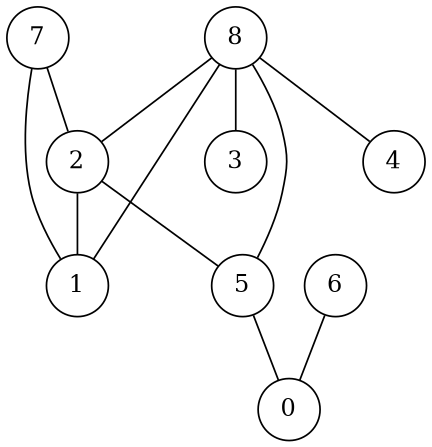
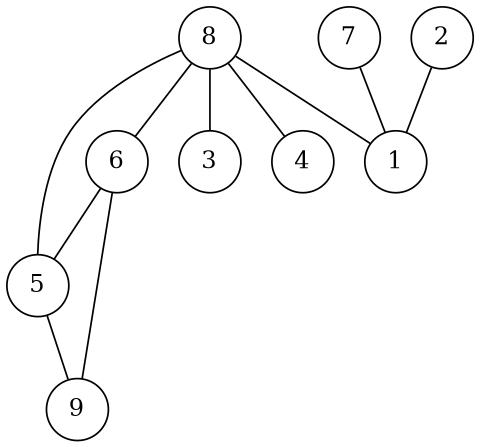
(58, 99) -> none
(157, 100) -> (163, 100)
(160, 224) -> (77, 224)
(289, 410) -> (77, 410)
